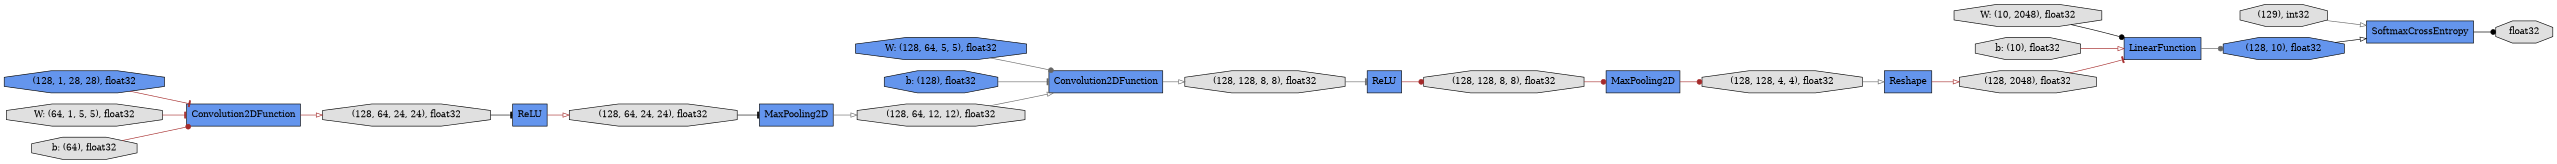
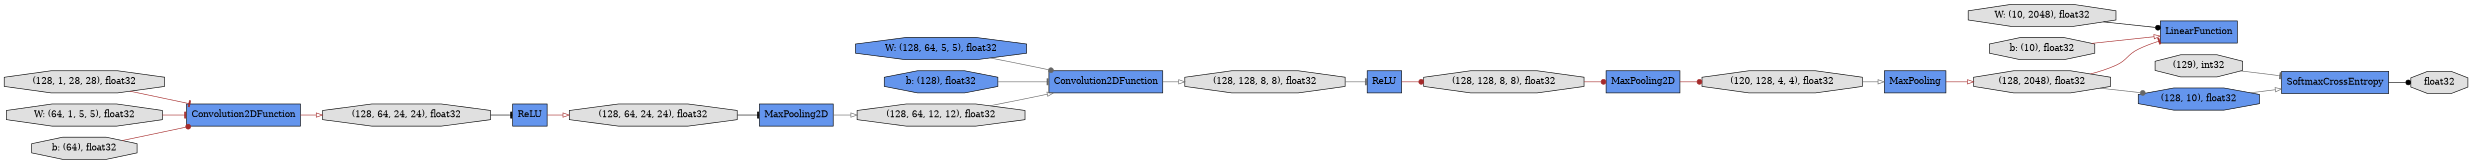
(2343, 23) -> (2260, 73)
(2348, 41) -> (2263, 91)
(2210, 49) -> (2120, 90)
(84, 82) -> (84, 82)
(1782, 82) -> (1782, 82)
(1908, 82) -> (1915, 82)
